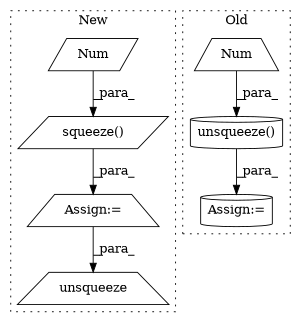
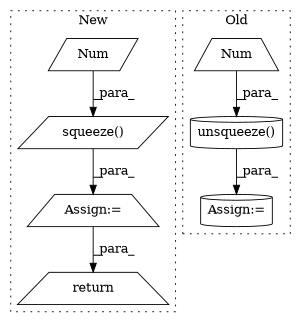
(93, 288) -> (93, 288)
